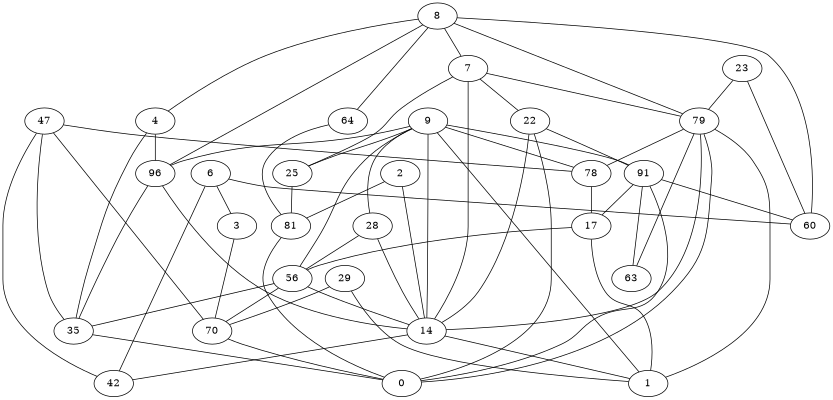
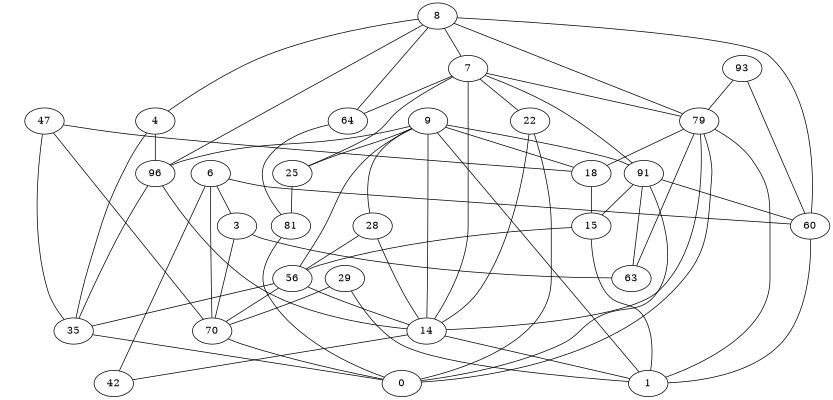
(742, 69) -> (742, 69)
none -> (408, 95)
(587, 147) -> (563, 112)
(400, 174) -> none
(591, 174) -> (591, 174)
(591, 226) -> (591, 226)
none -> (211, 255)
none -> (421, 267)
(3, 274) -> none
none -> (777, 347)
